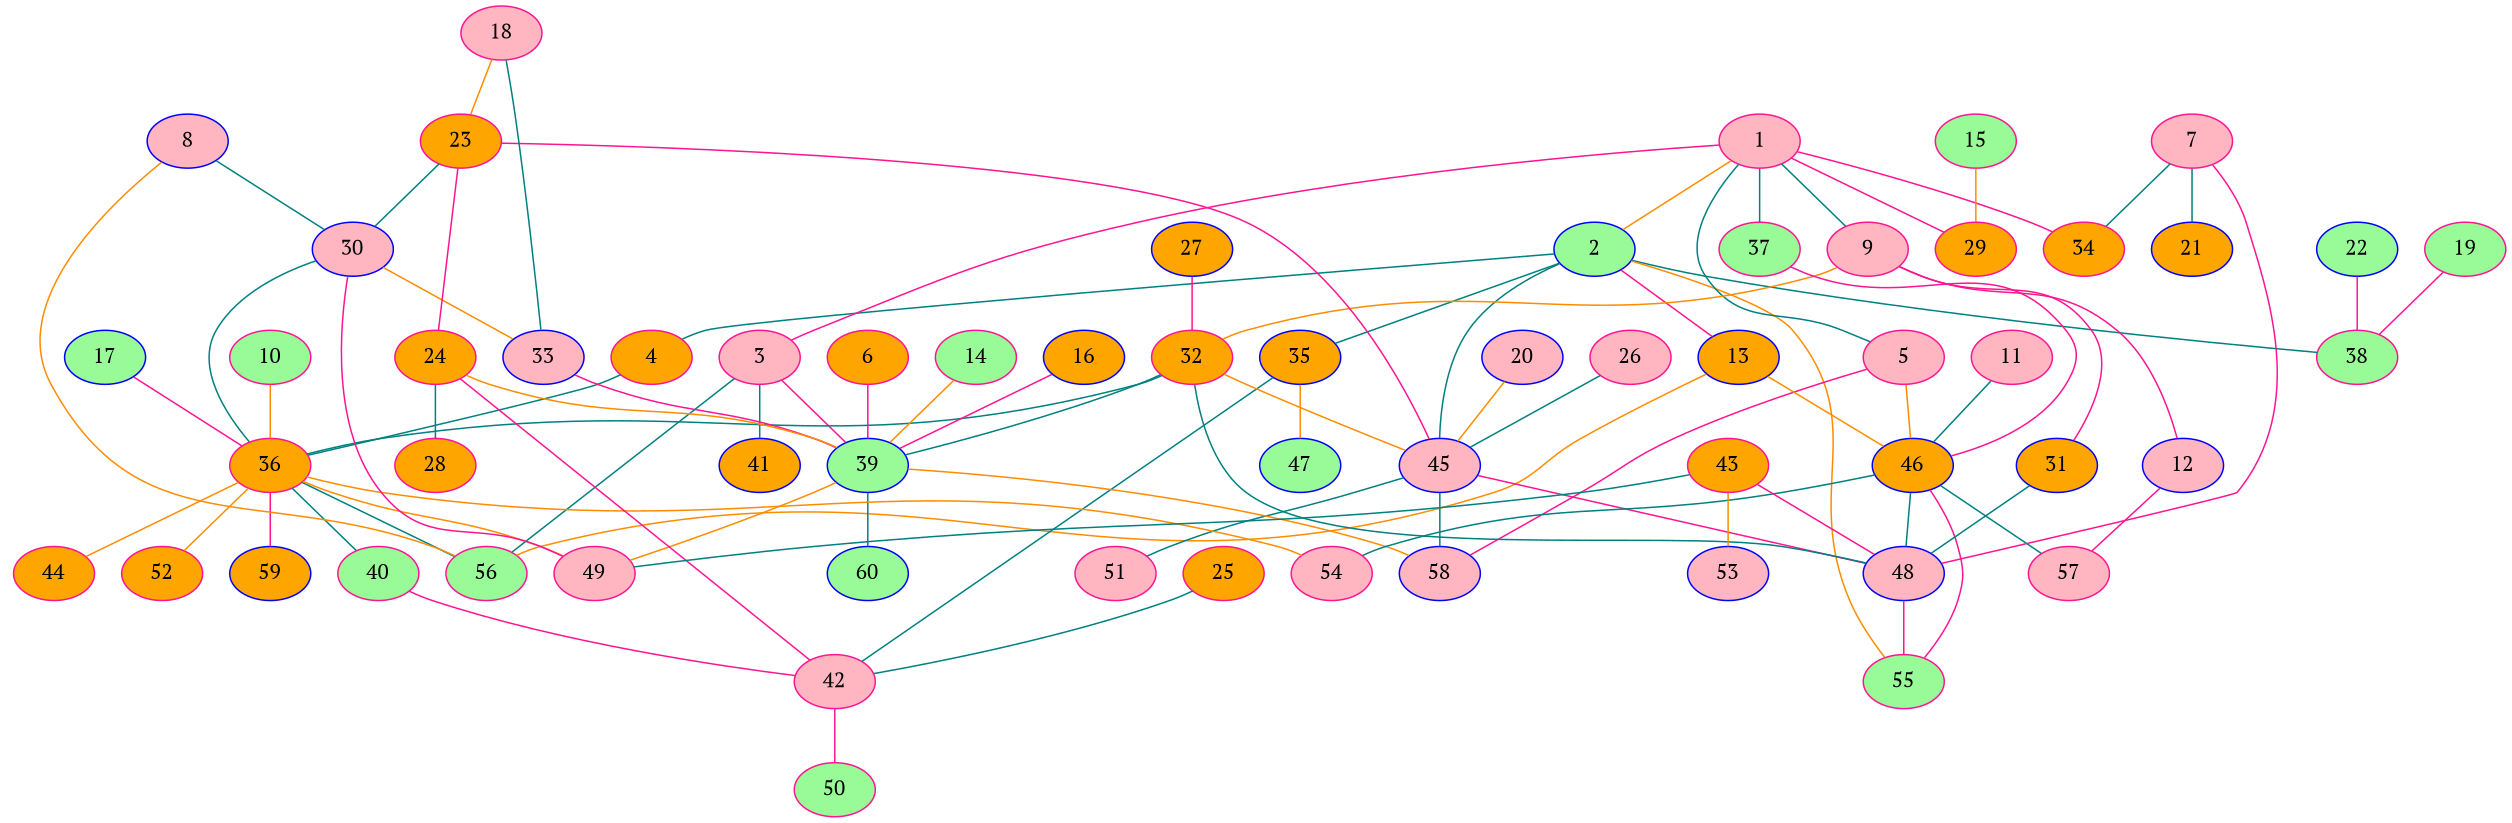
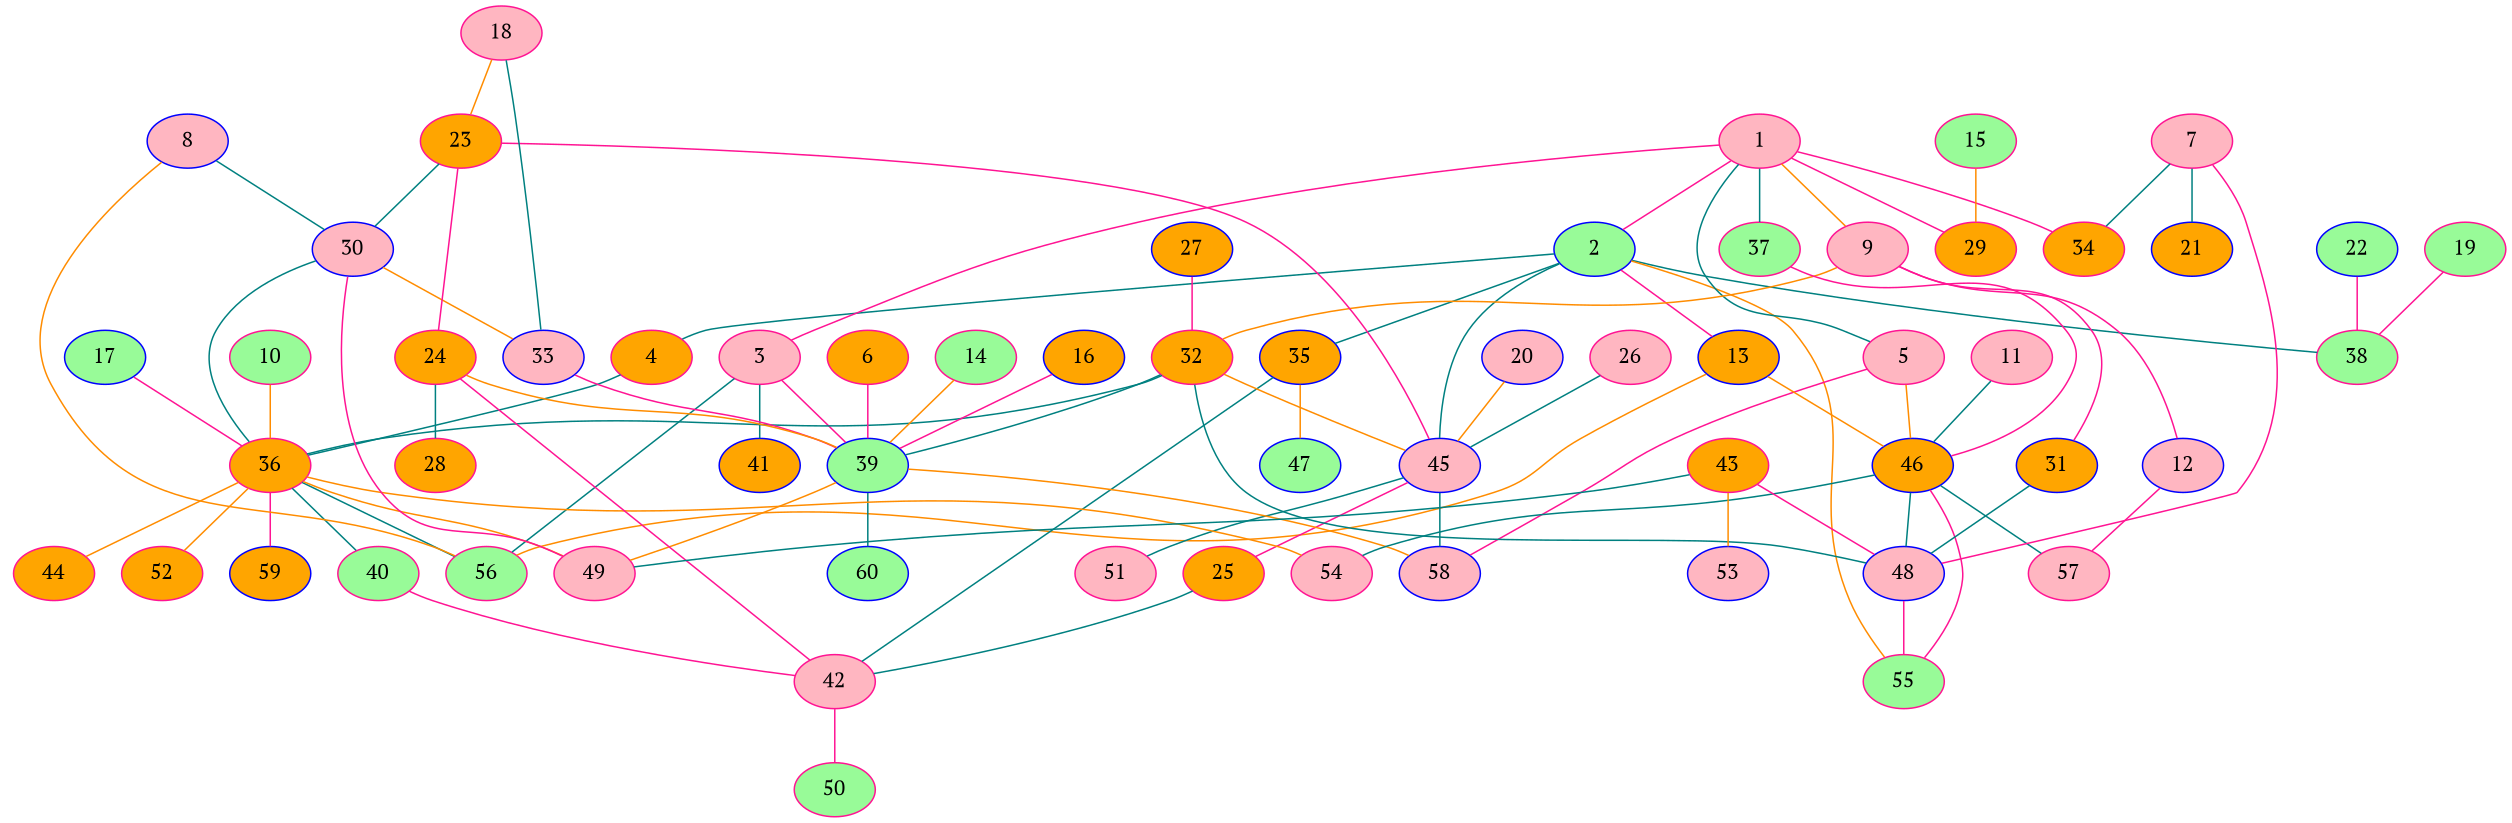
(1677, 195) -> (1677, 195)
(1814, 195) -> (1814, 195)
(1672, 519) -> (1362, 505)
